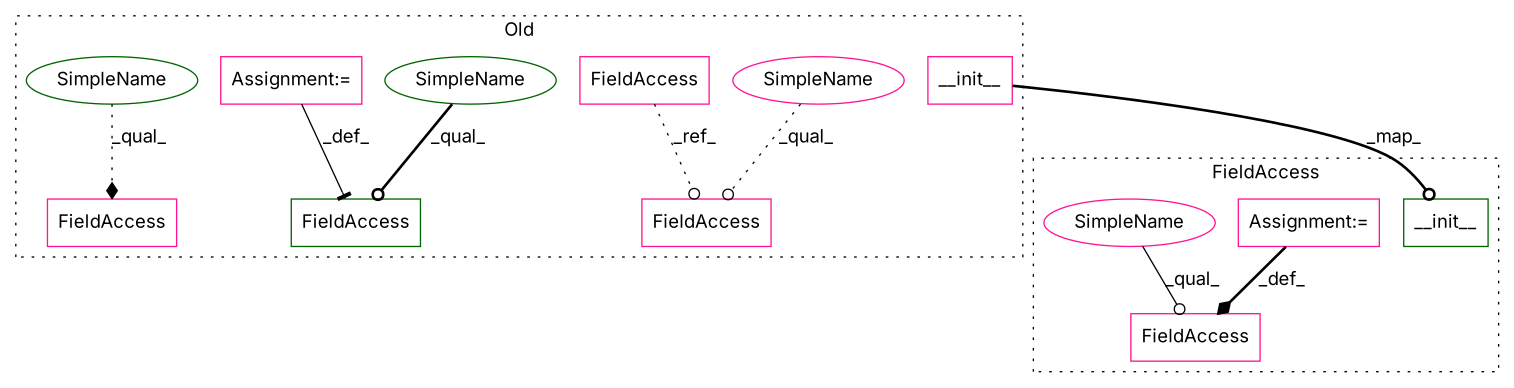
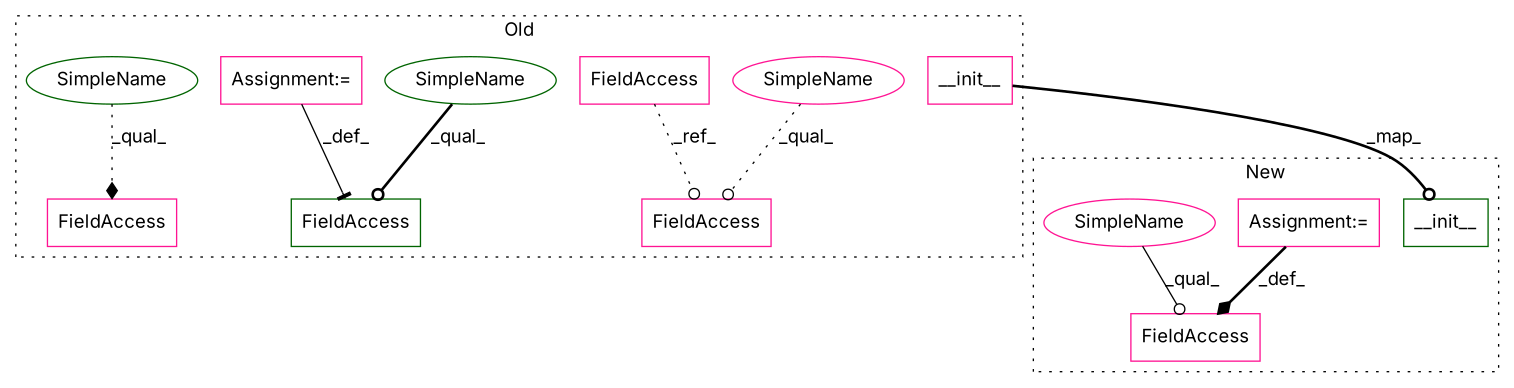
(1266, 173) -> (1266, 173)
